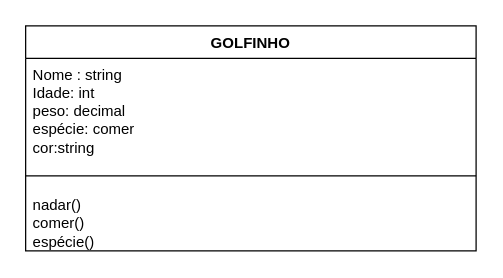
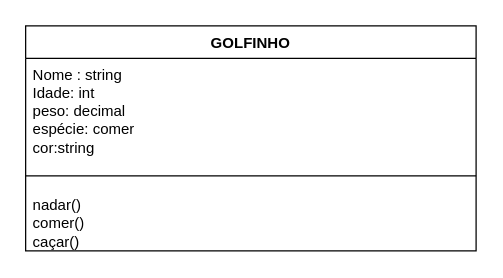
(69, 224) -> (63, 224)
